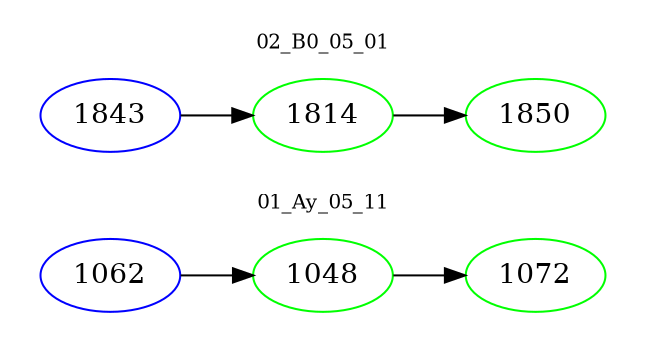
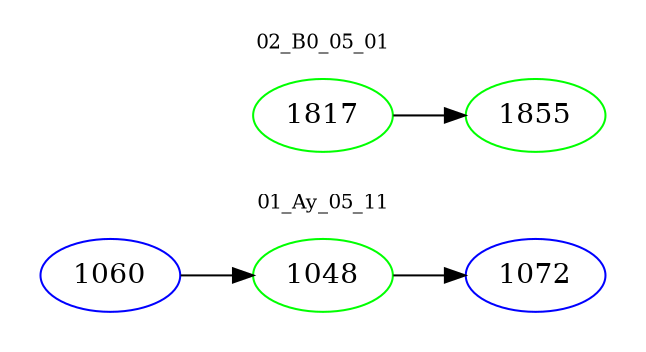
(110, 115) -> none
(323, 115) -> (323, 115)
(536, 115) -> (536, 115)
(110, 275) -> (110, 275)
(536, 275) -> (536, 275)
